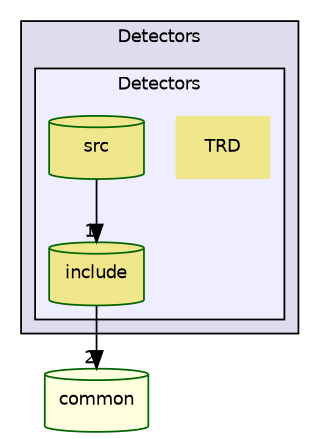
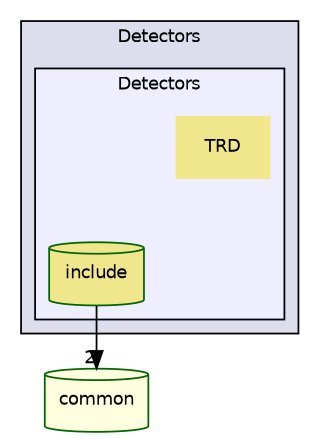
(97, 147) -> none
